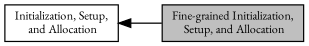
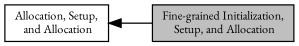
(62, 23) -> (57, 23)
